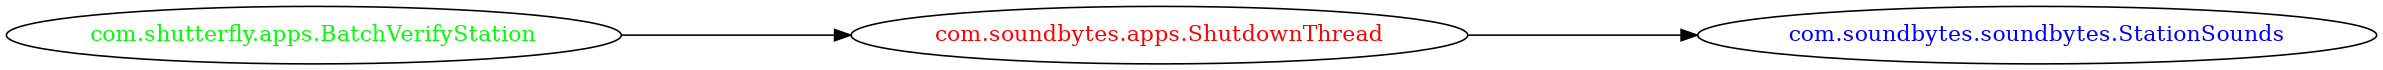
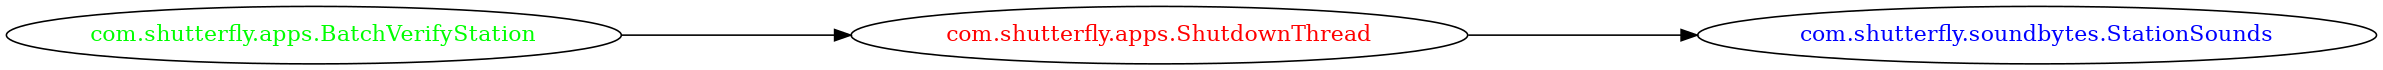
(1159, 35) -> (1159, 35)
(2037, 35) -> (2037, 35)
